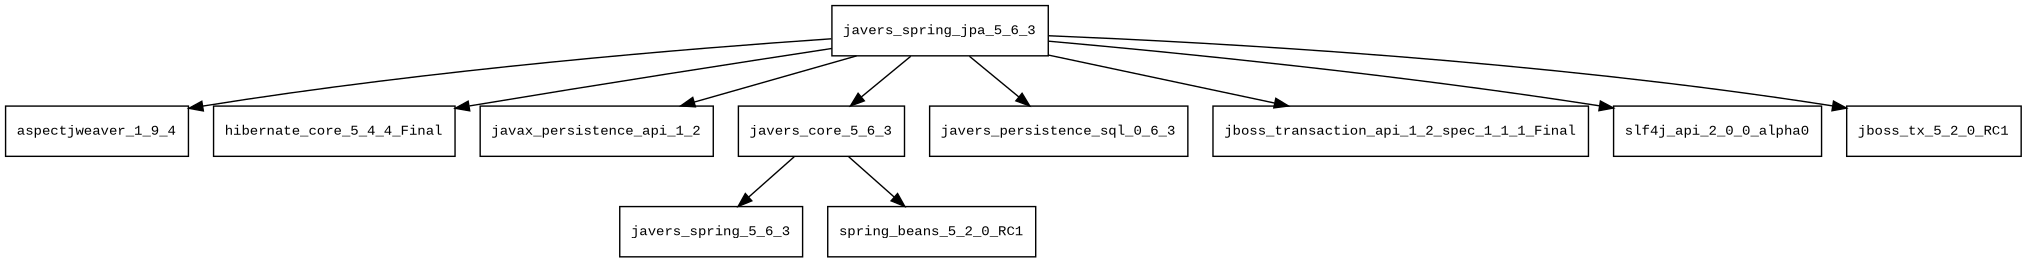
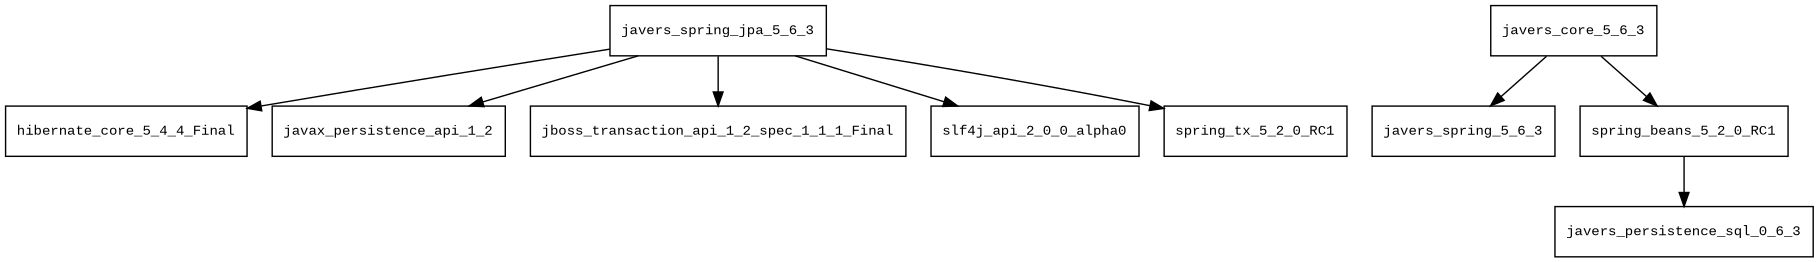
(886, 77) -> none
(994, 77) -> (1684, 175)
(97, 131) -> none
(1934, 131) -> (1256, 131)
